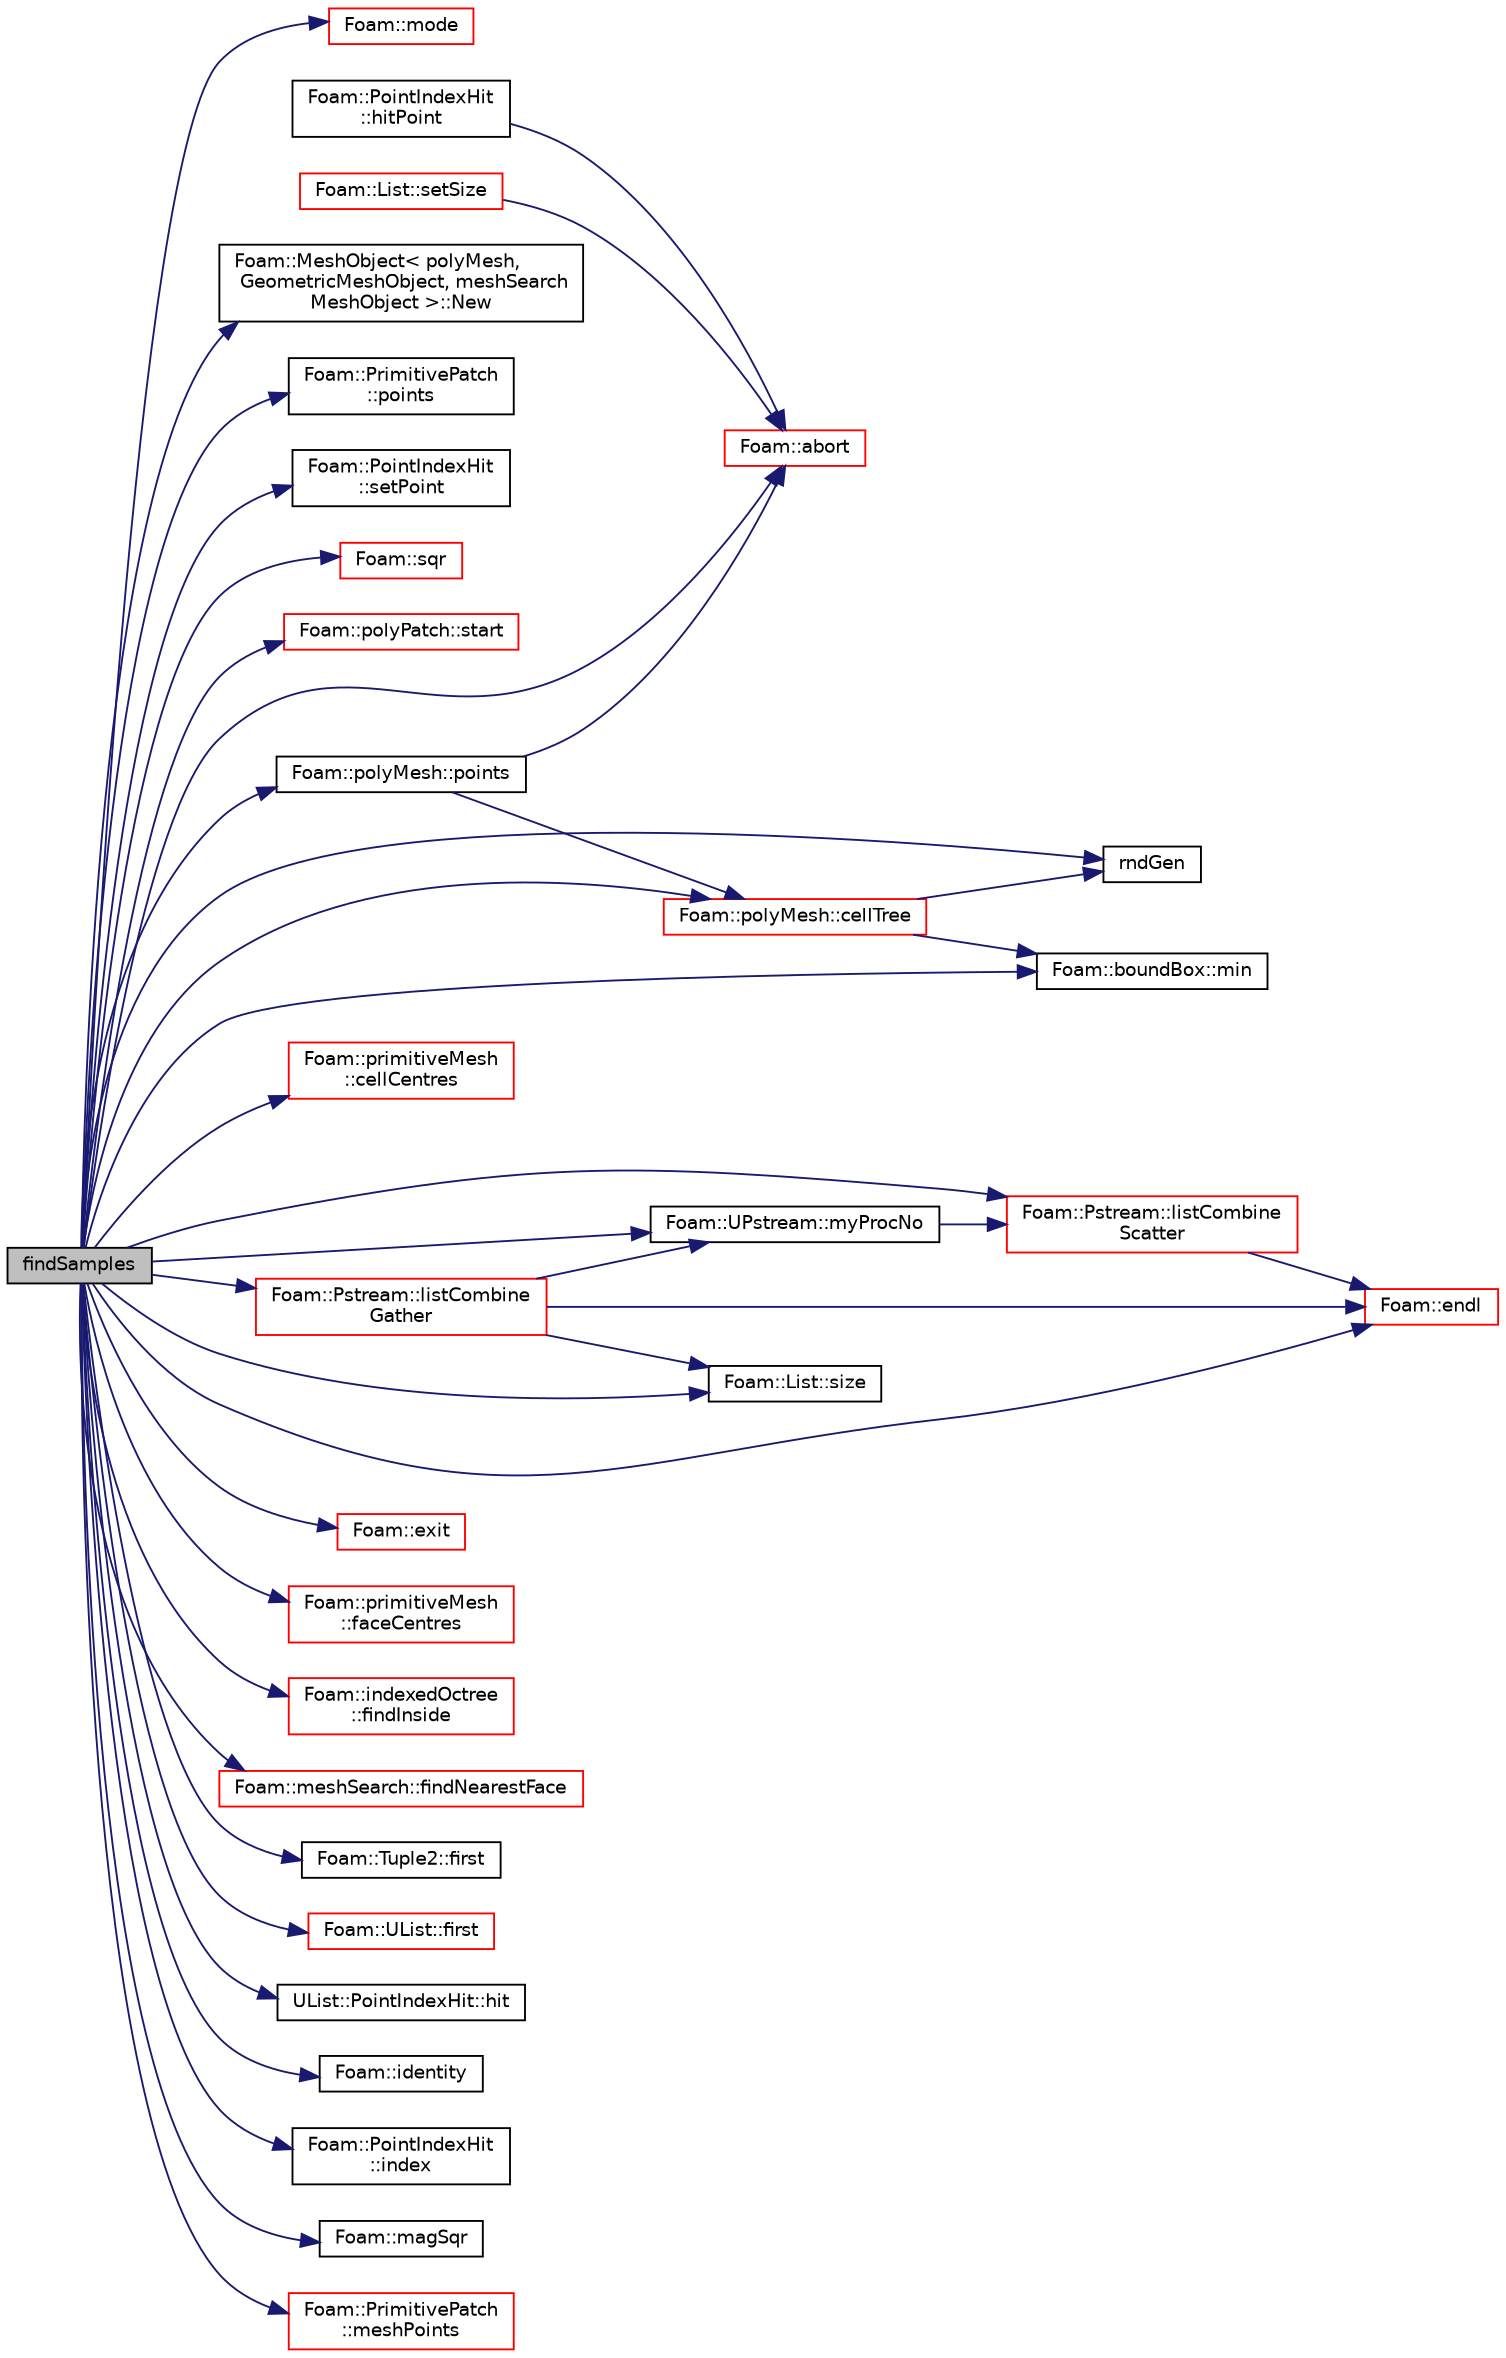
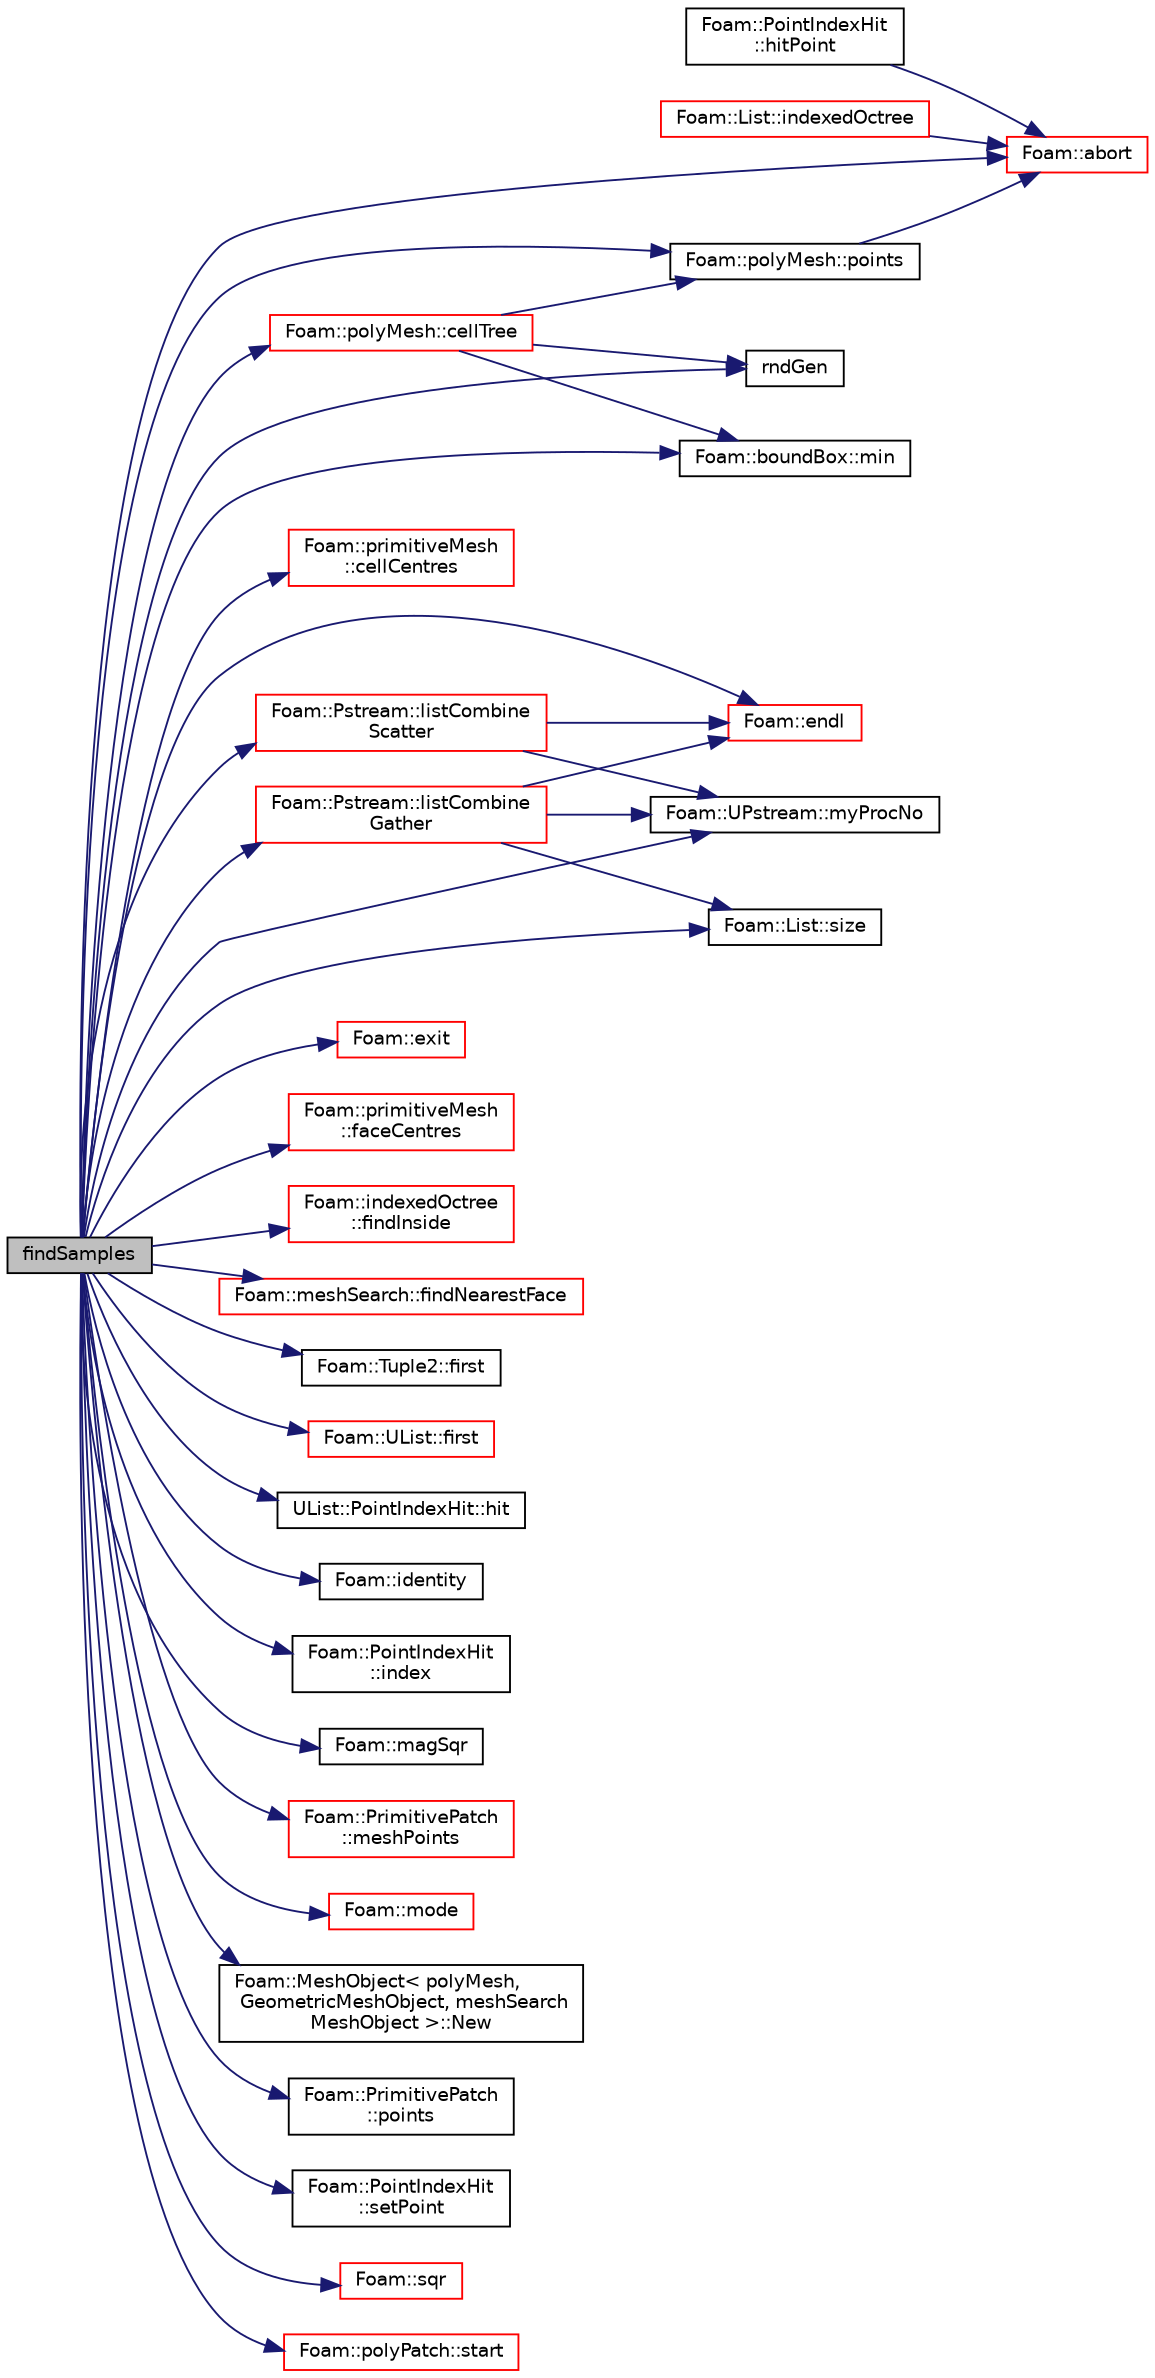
(401, 191) -> (795, 119)
(596, 845) -> (589, 299)
(963, 1224) -> (624, 775)
